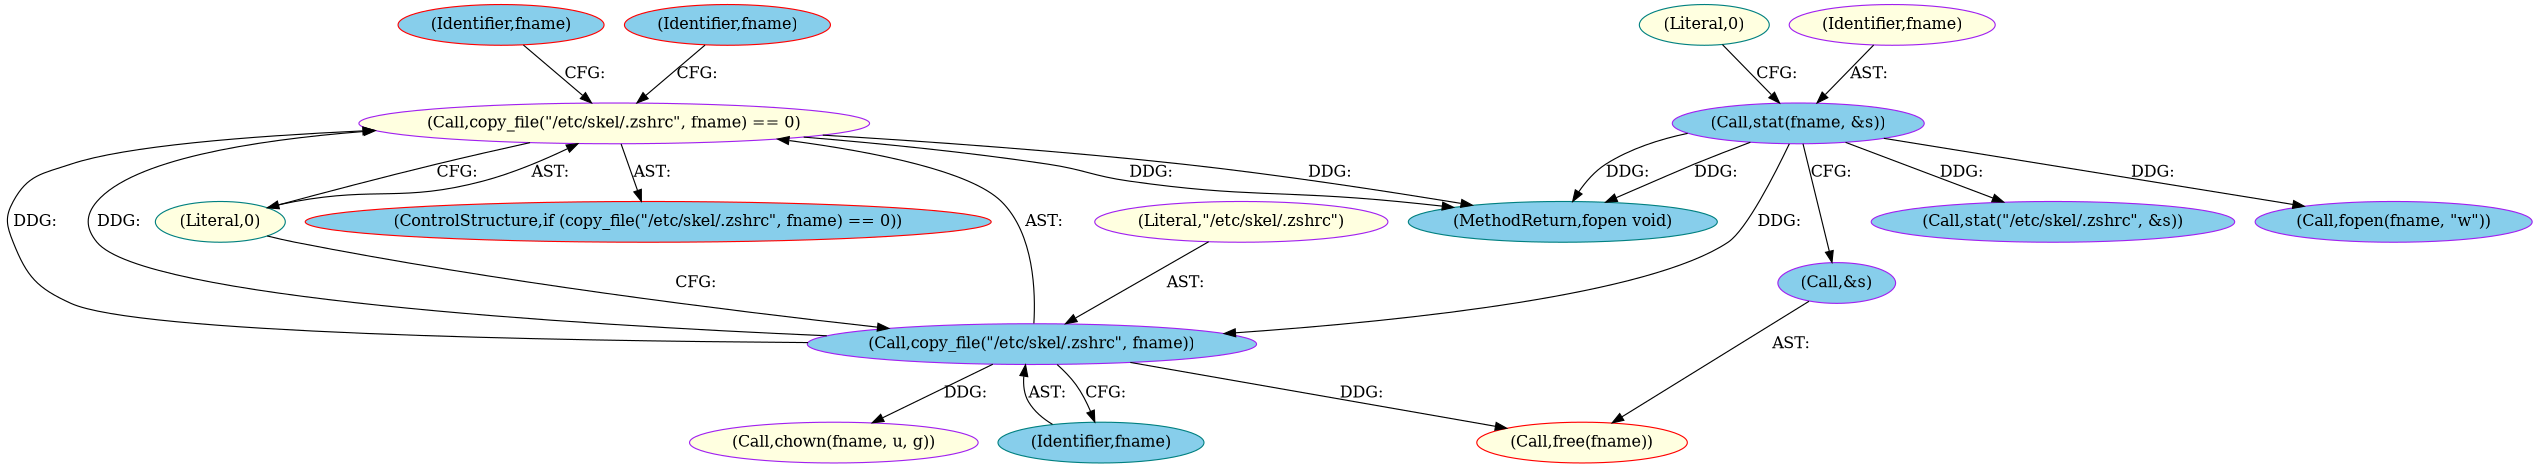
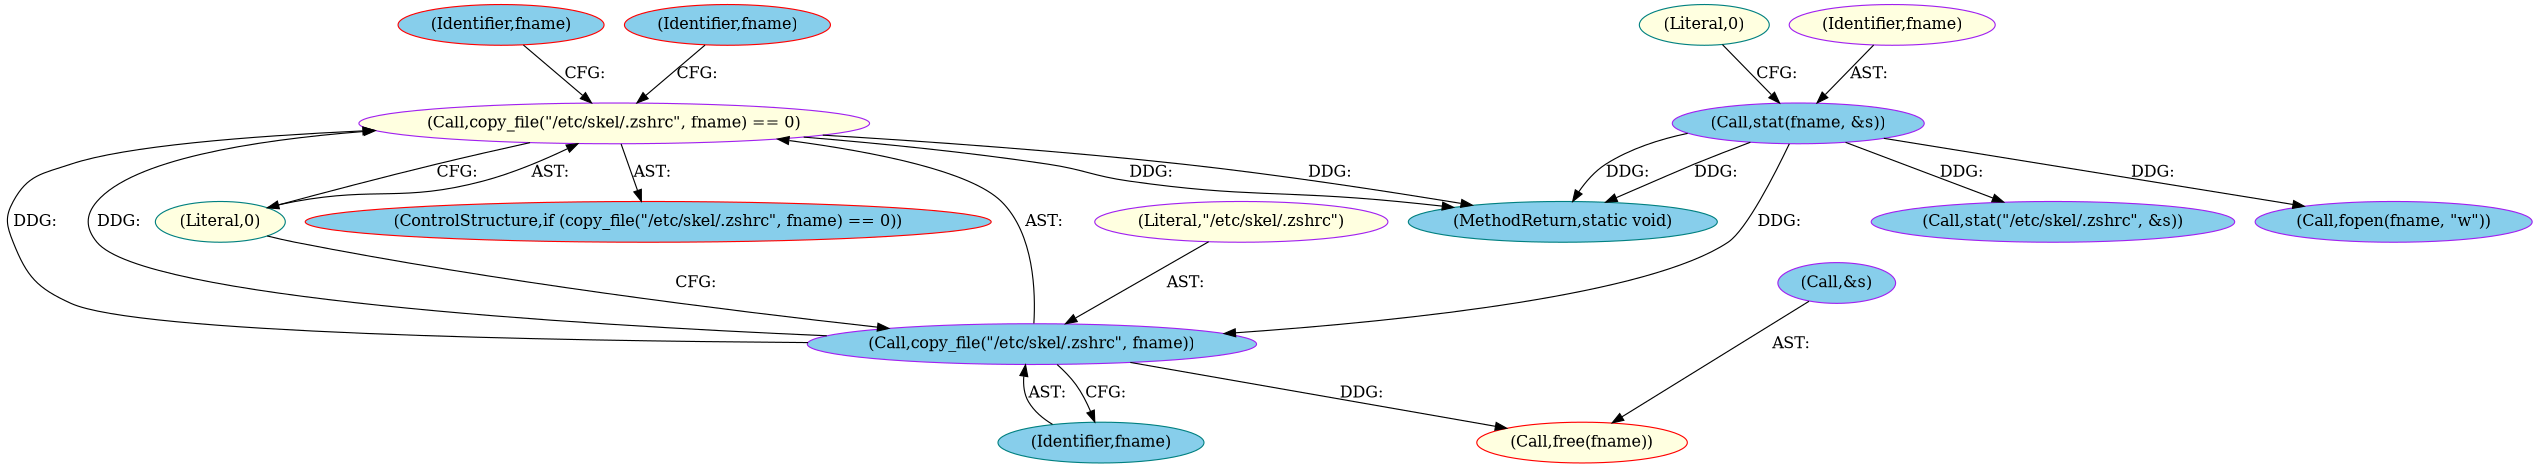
(1816, 197) -> none
(1563, 222) -> (1563, 222)
(834, 443) -> none
